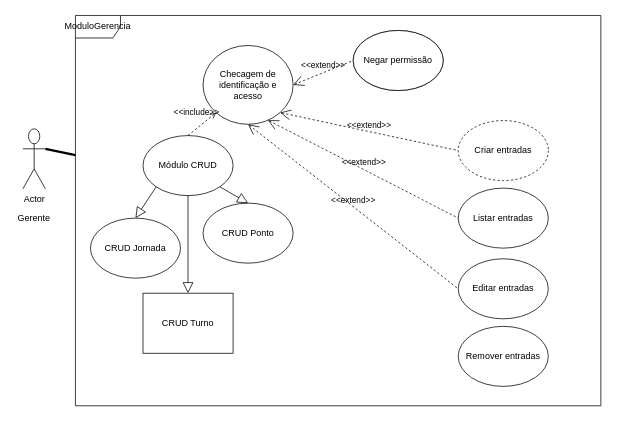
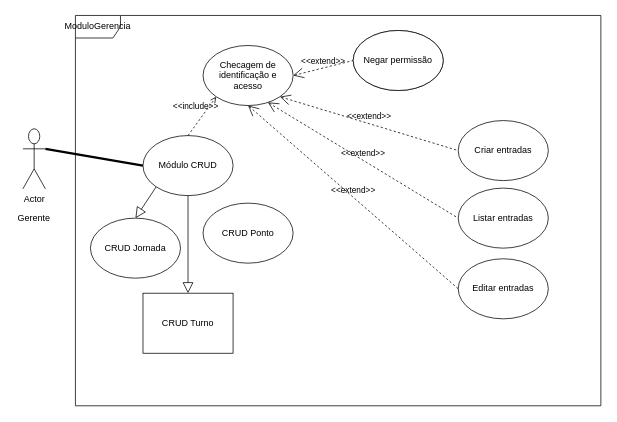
(248, 85) -> (248, 75)
(503, 150) -> (503, 150)
(64, 153) -> (99, 158)
(229, 192) -> none
(503, 356) -> none
